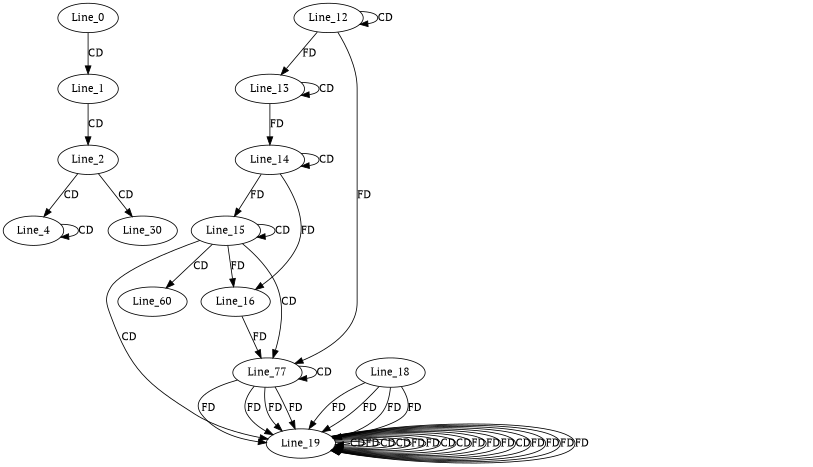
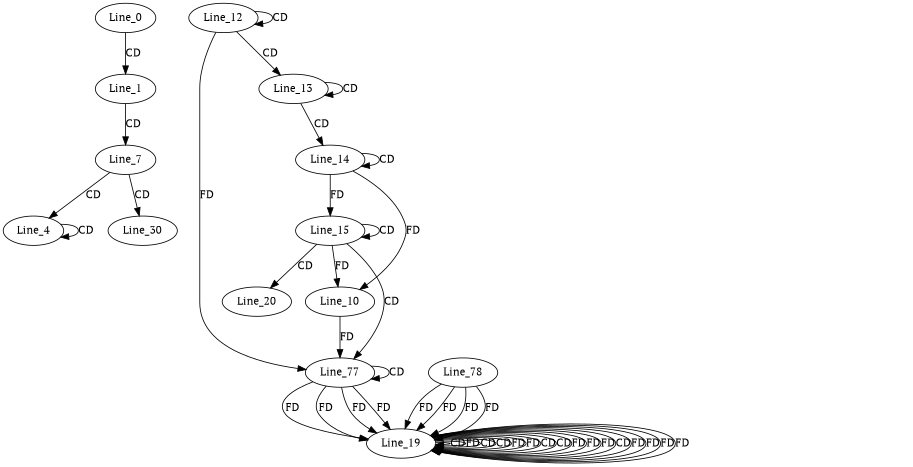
(310, 53) -> (270, 53)
(277, 124) -> (322, 124)
(88, 160) -> (126, 160)
(152, 302) -> (257, 302)
(236, 302) -> (340, 302)
(125, 348) -> none
(391, 373) -> (463, 373)
